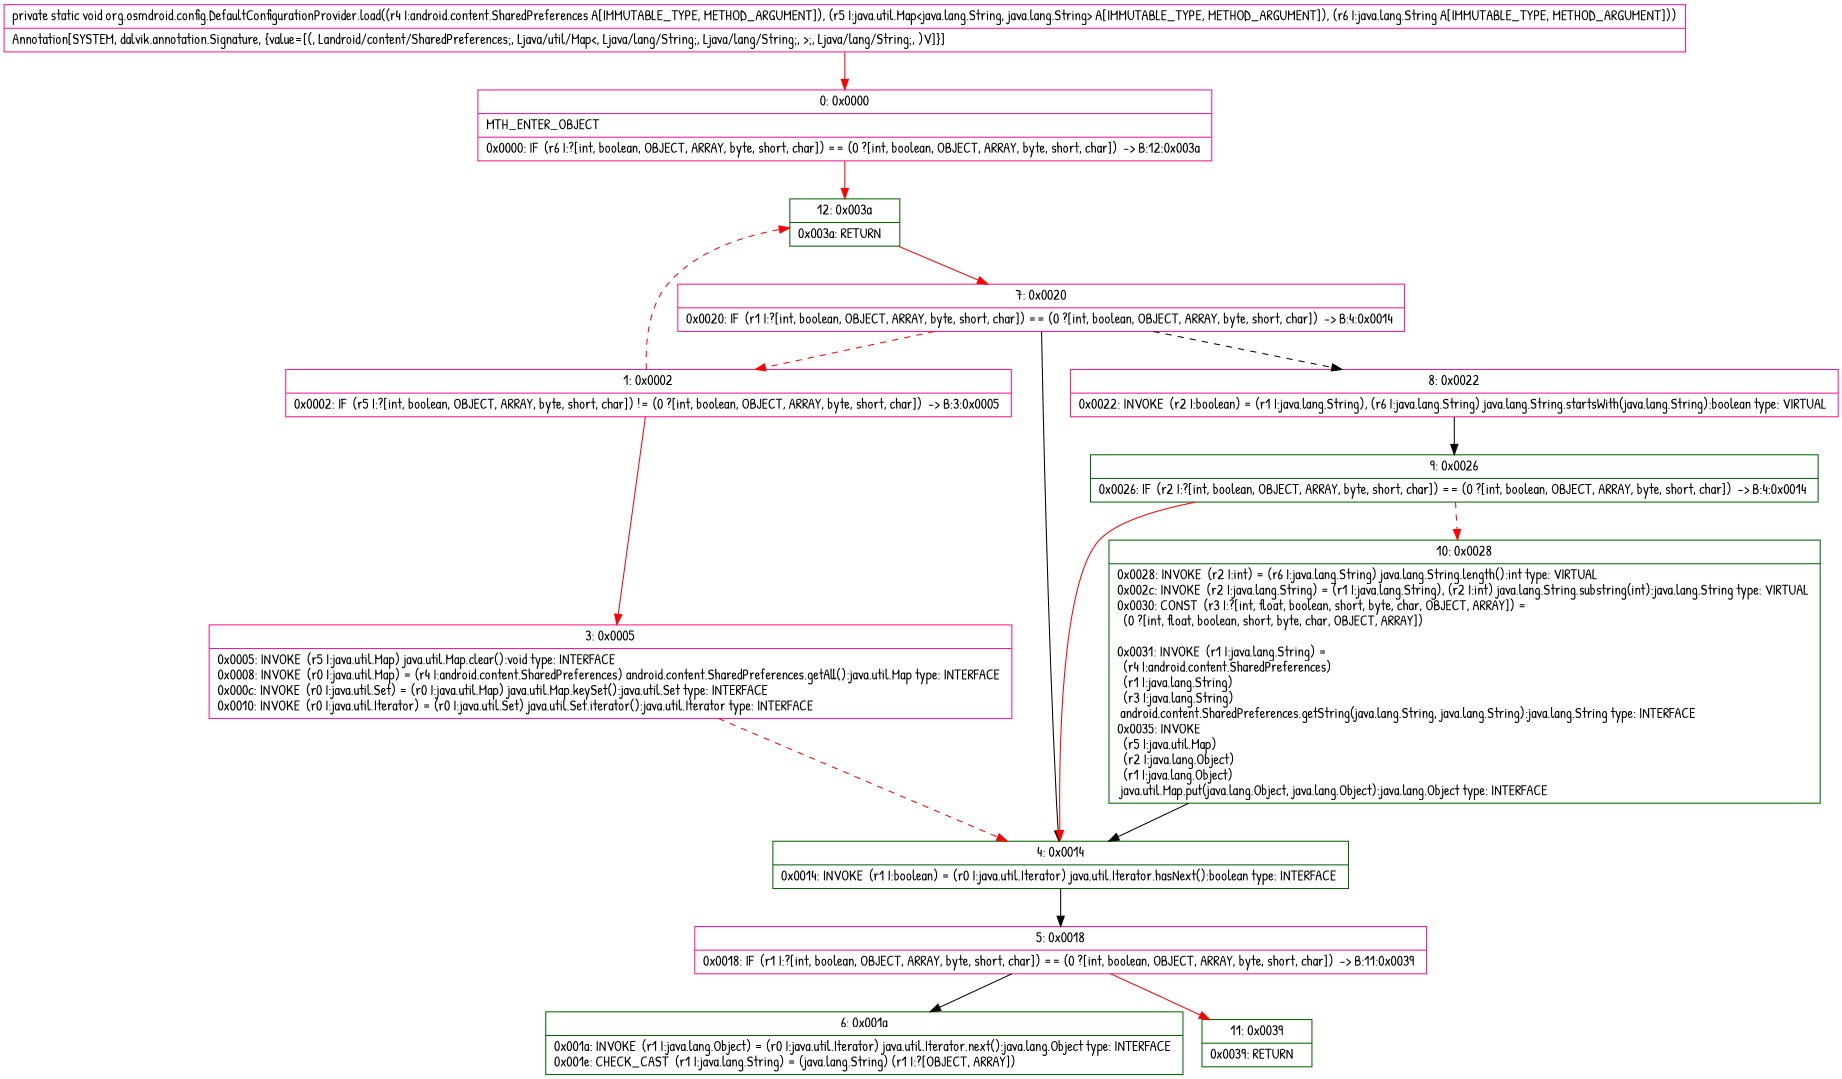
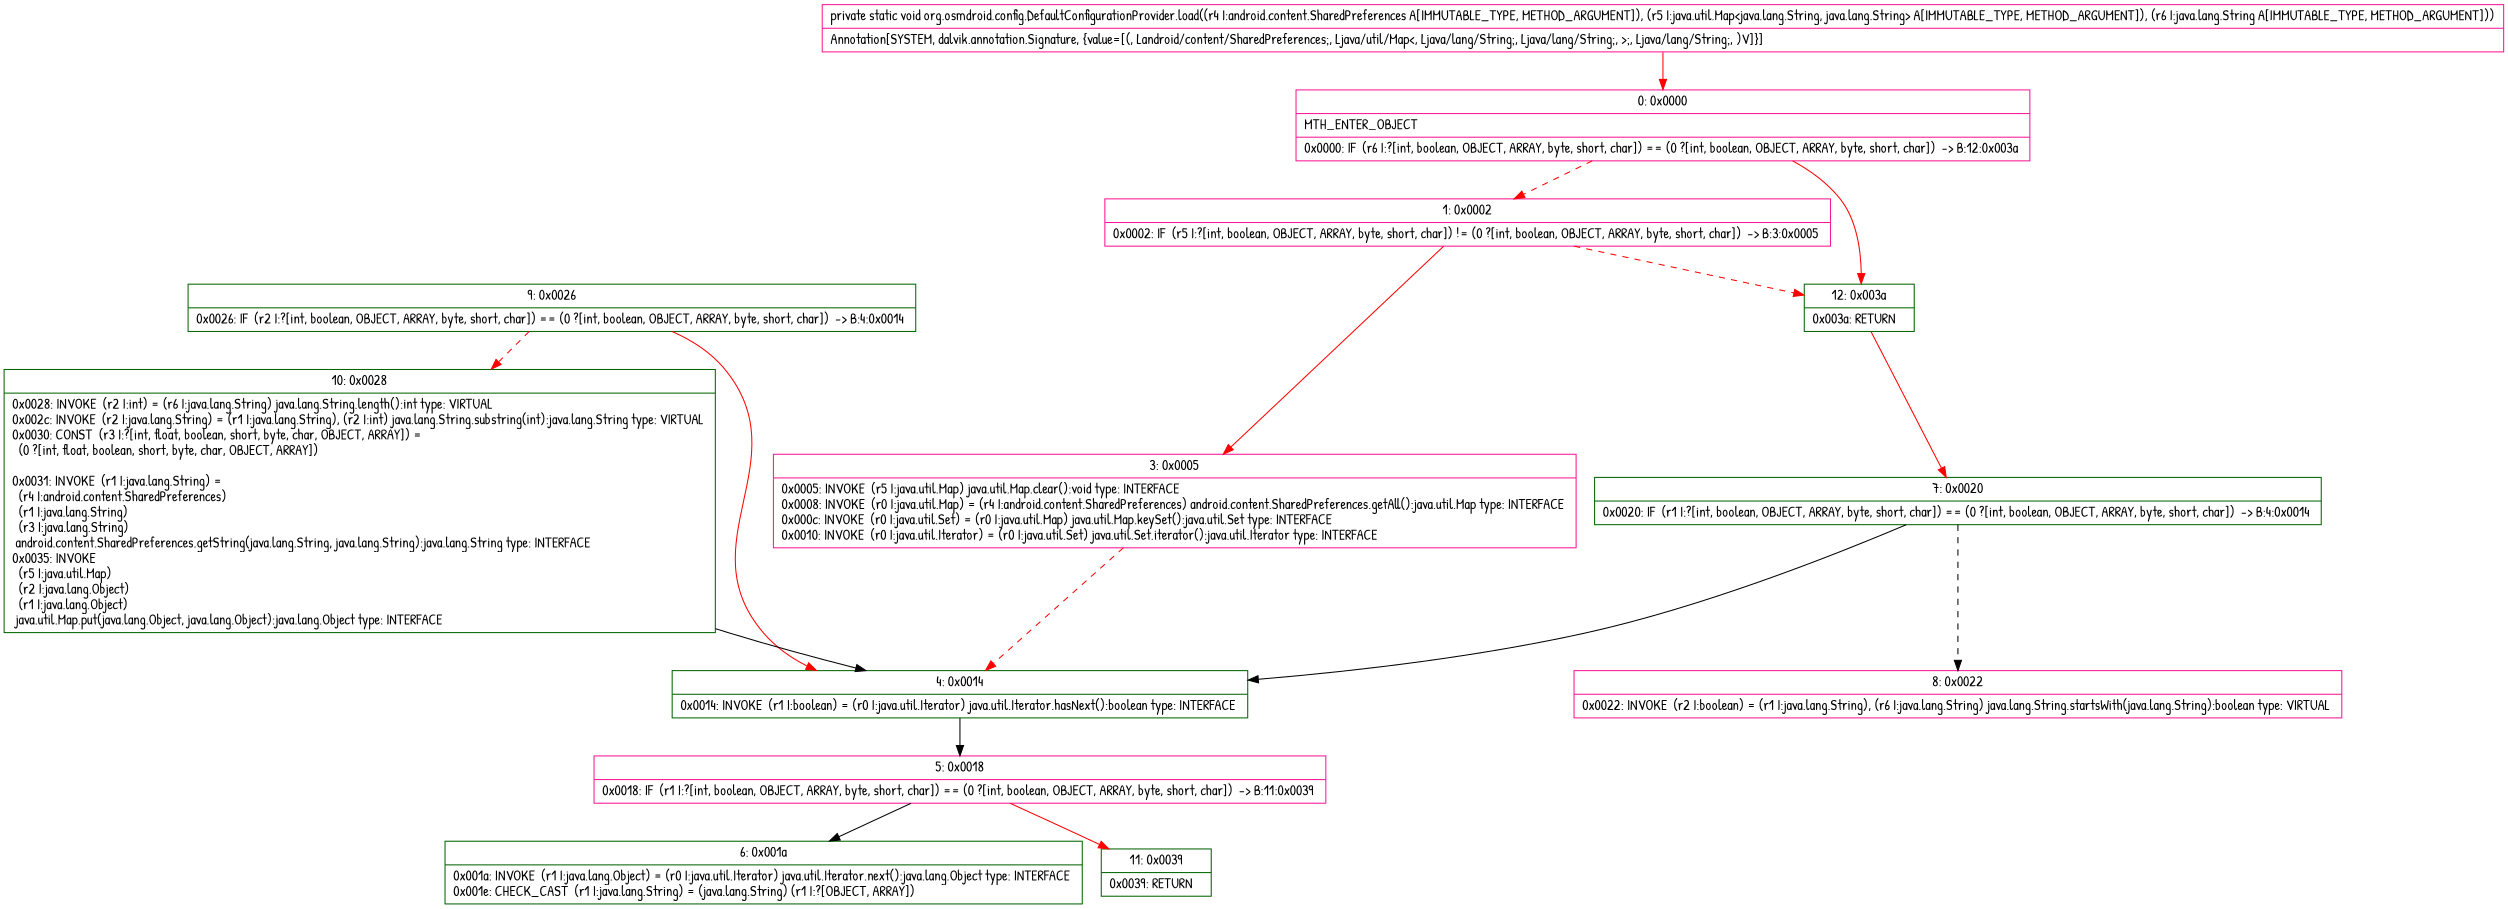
(1041, 308) -> (1958, 501)
(850, 349) -> (1558, 178)
(1454, 431) -> none
